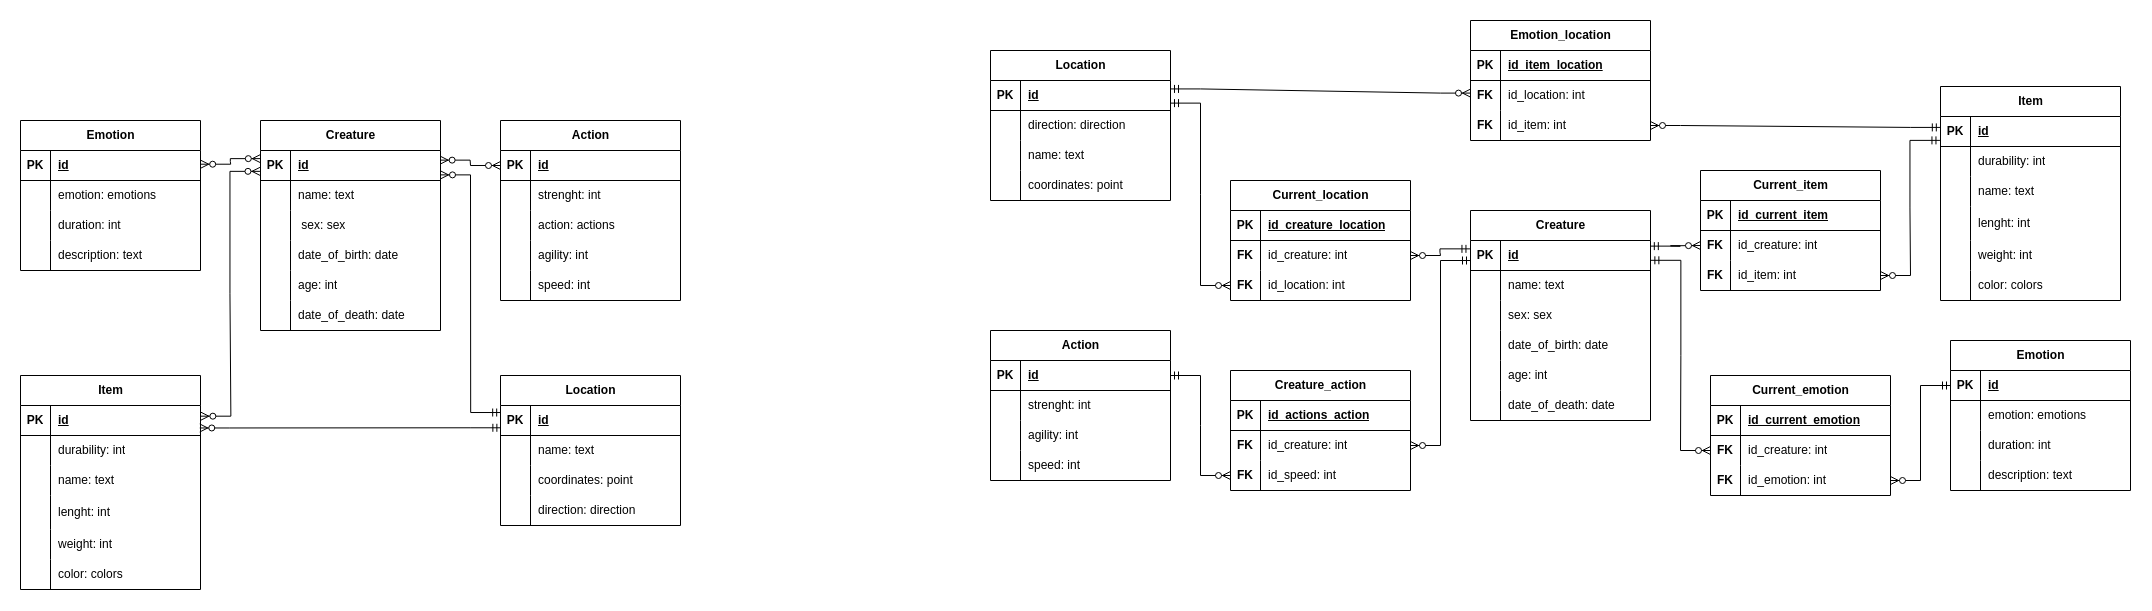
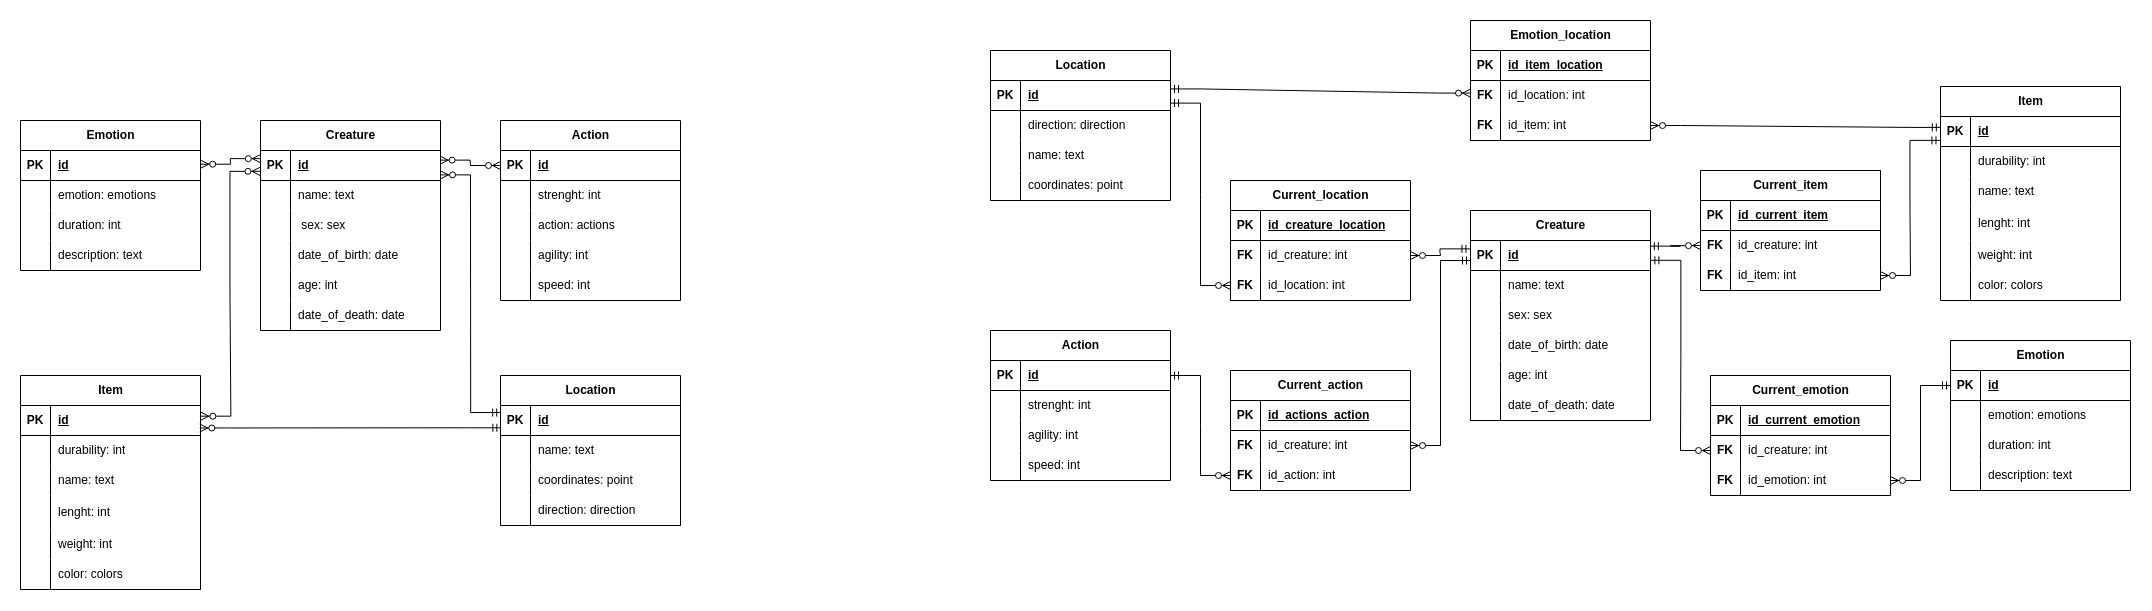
(1321, 386) -> (1321, 386)
(1306, 476) -> (1308, 476)
